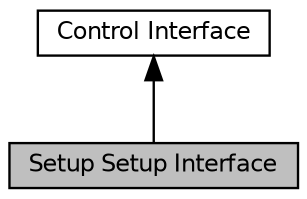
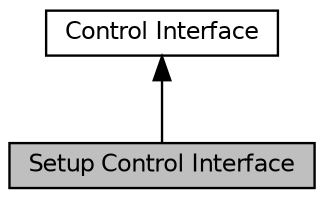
(154, 166) -> (162, 166)
